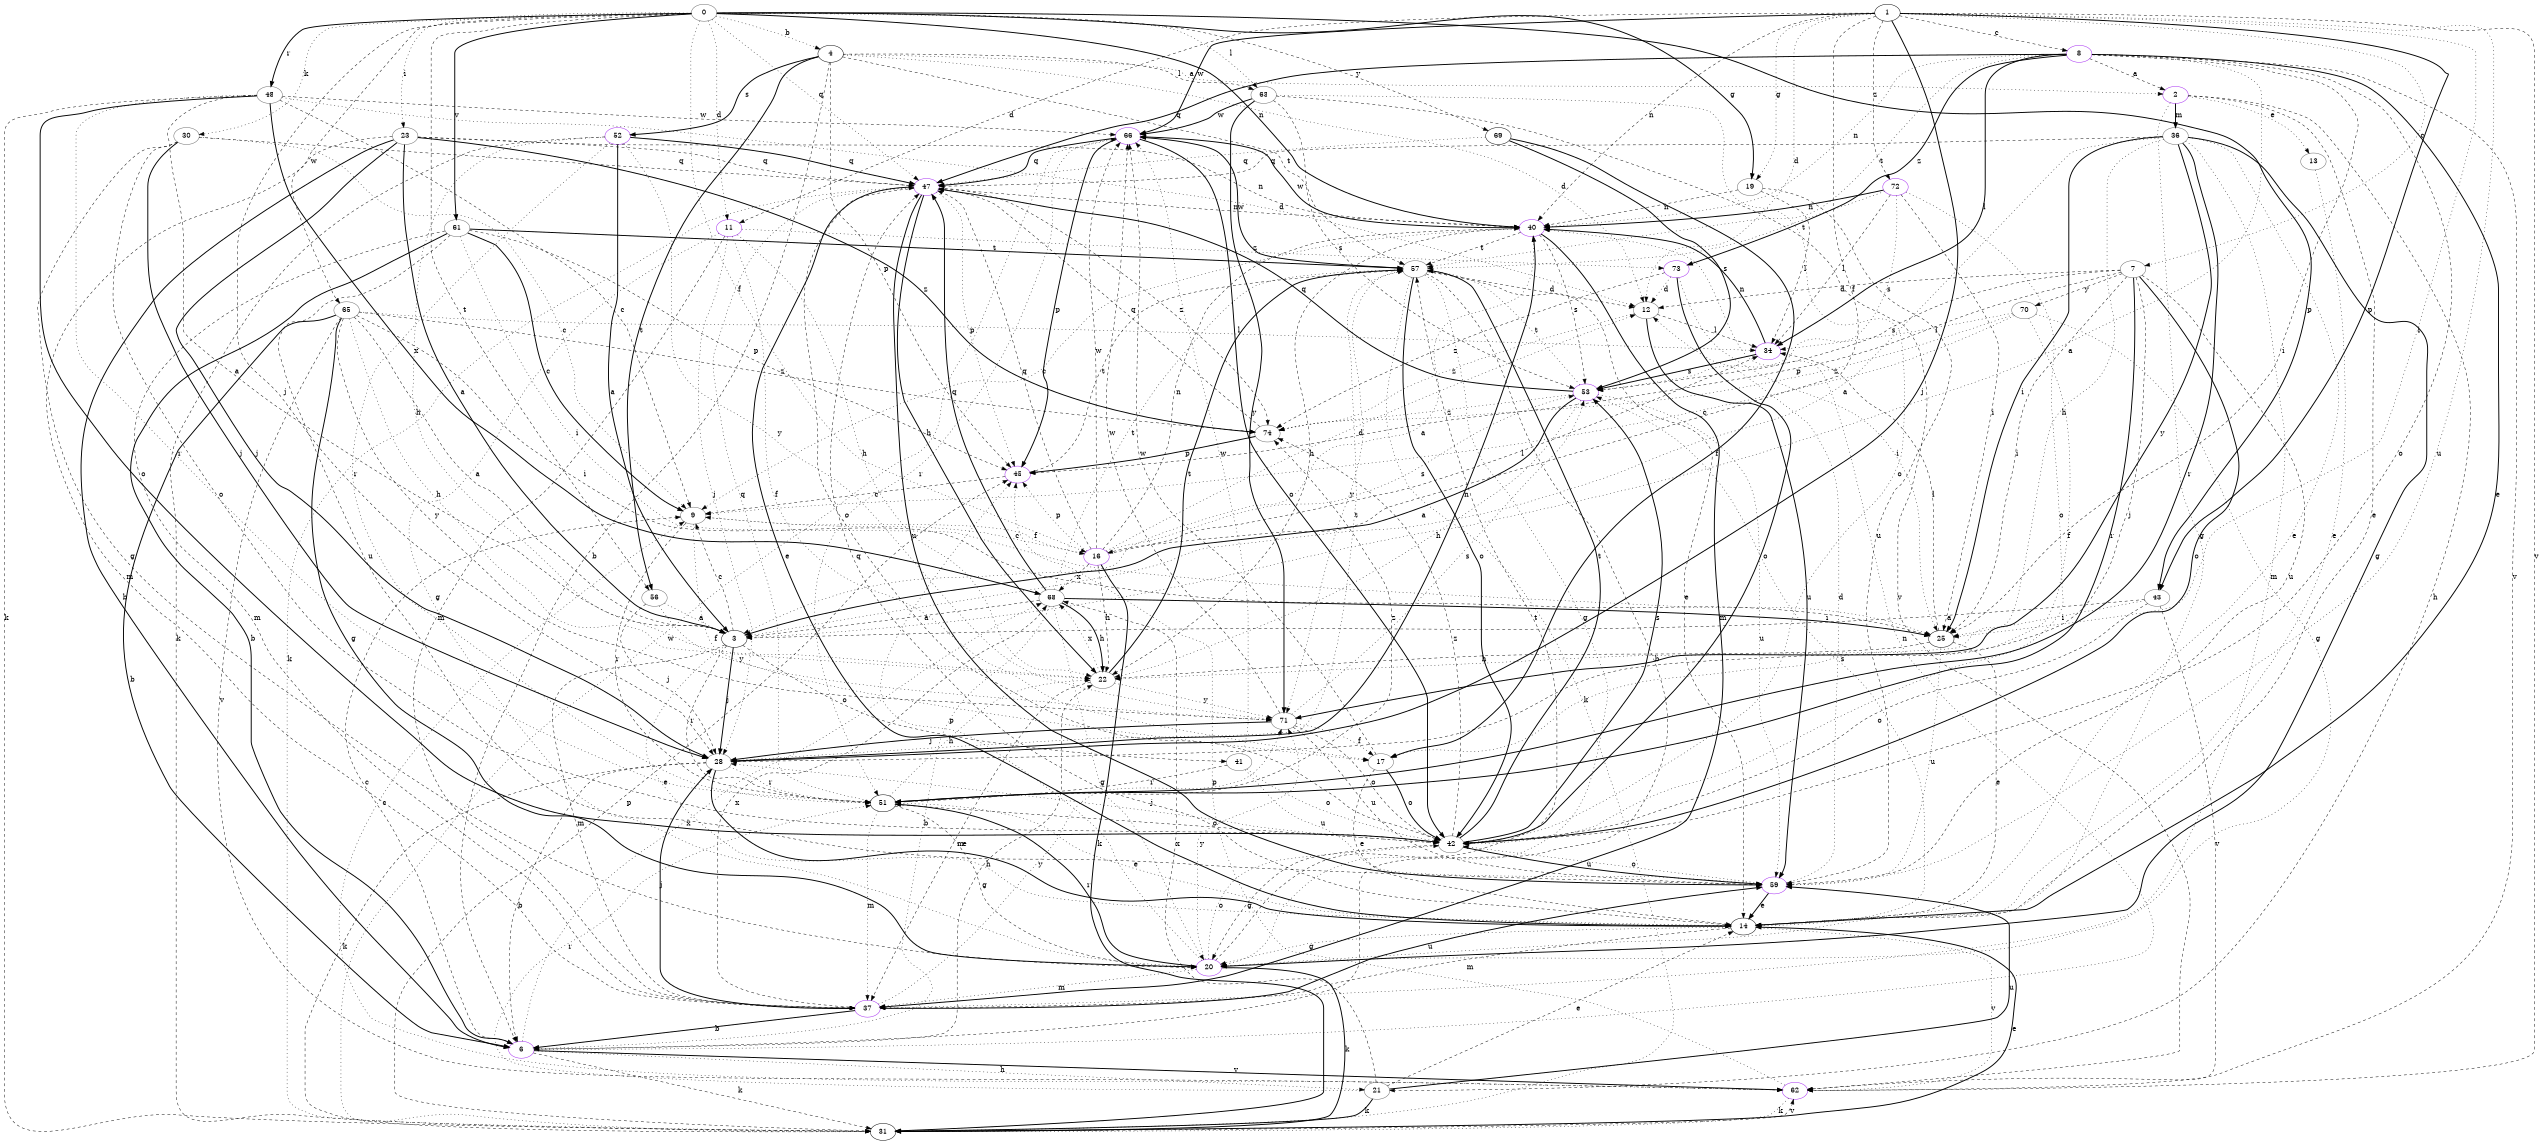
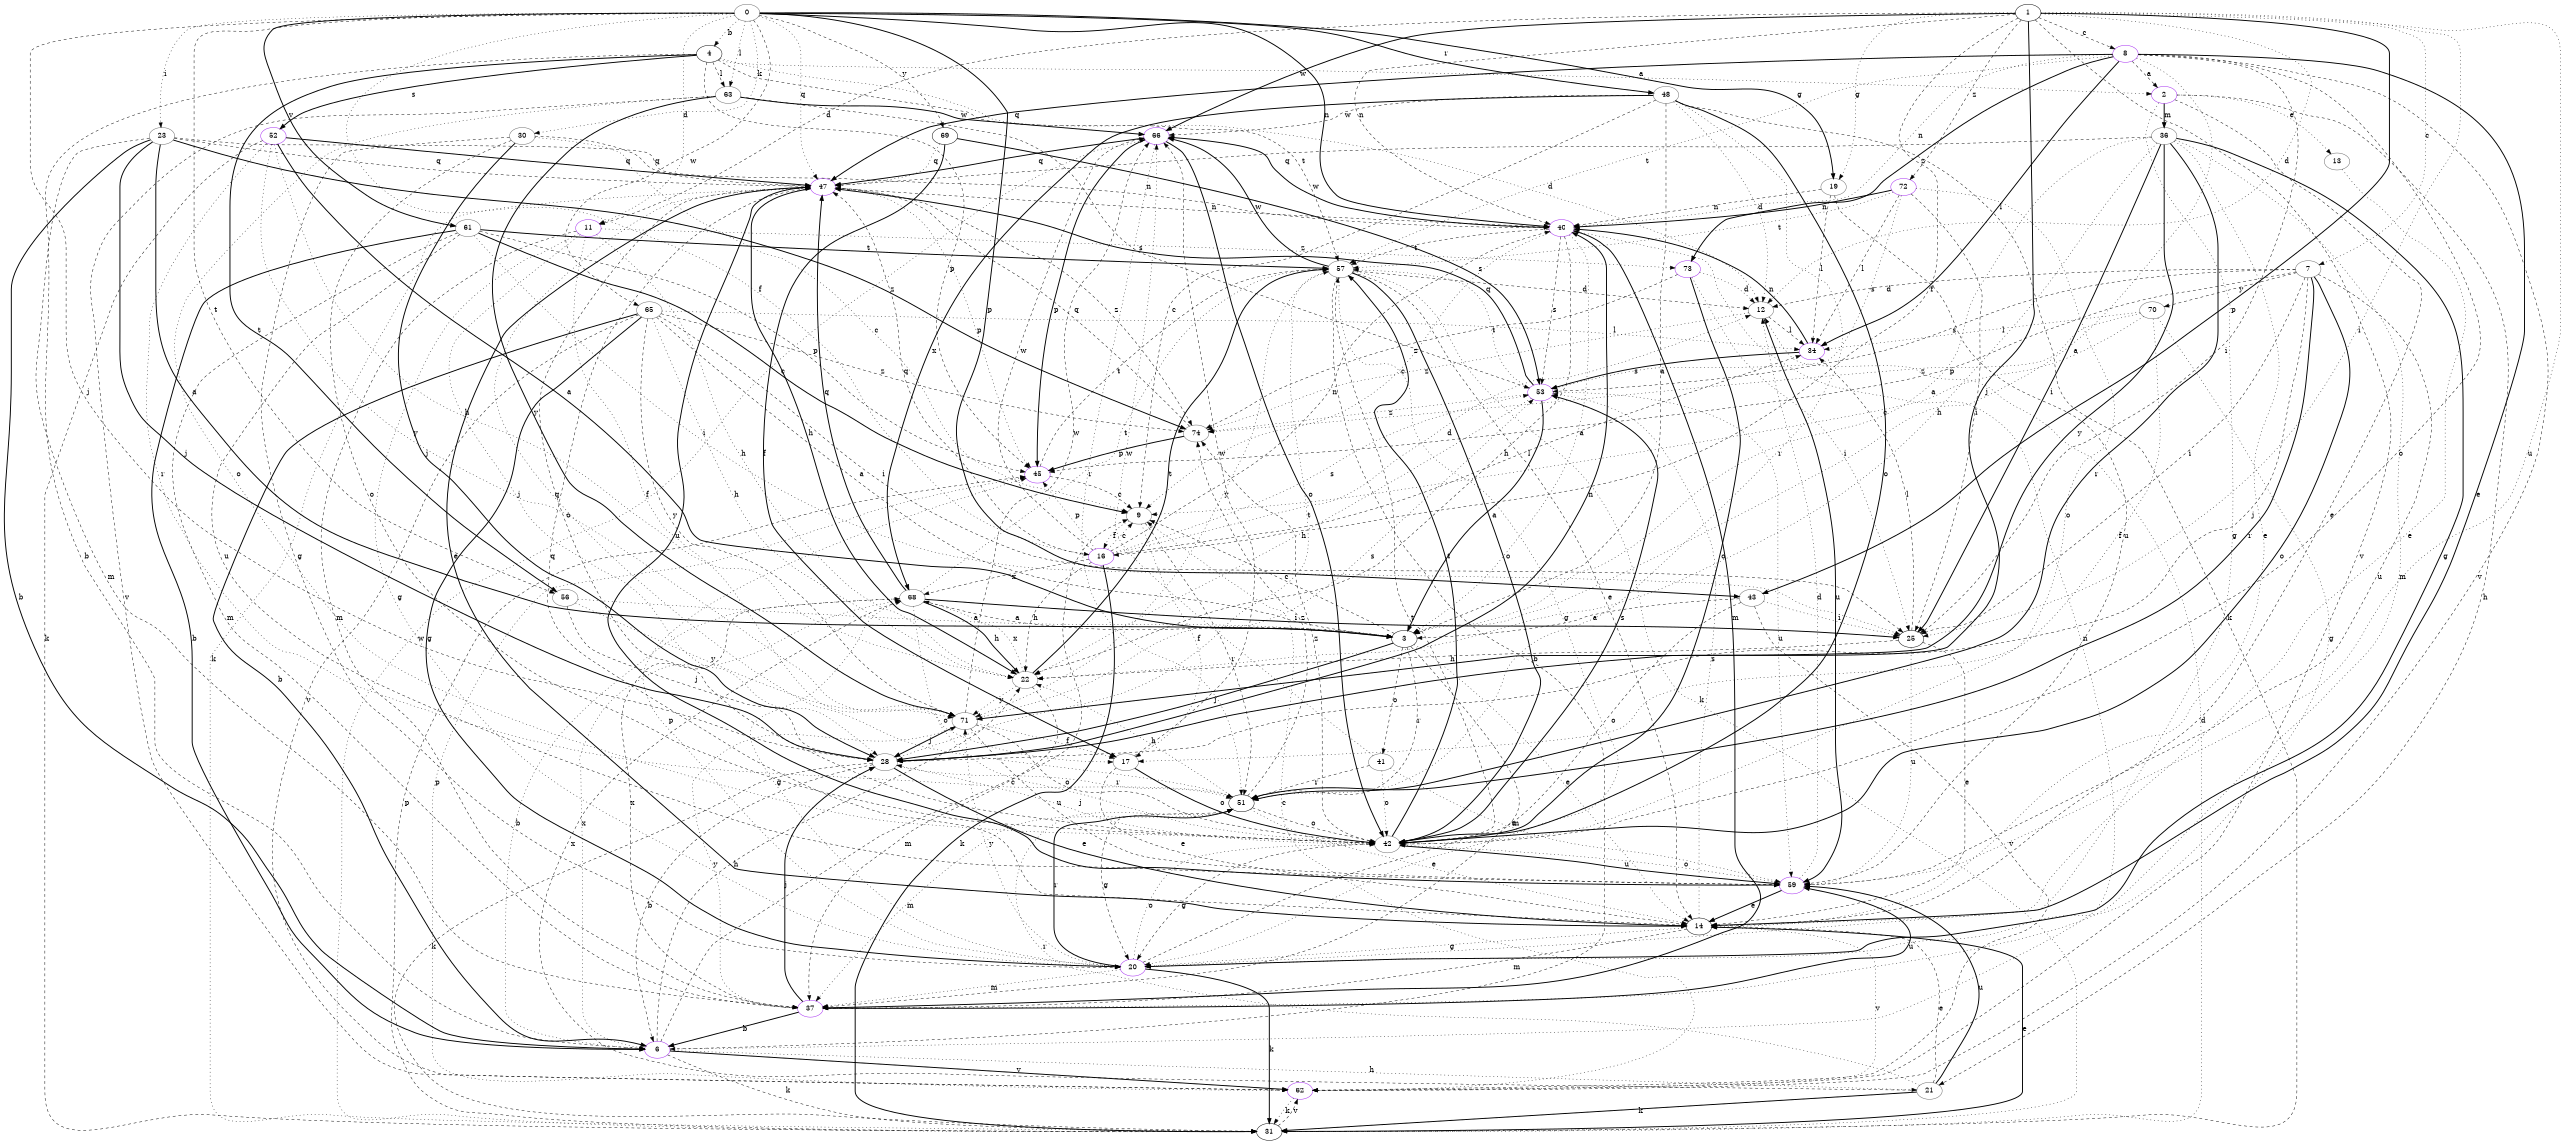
none -> (1086, 795)
none -> (2202, 1044)
